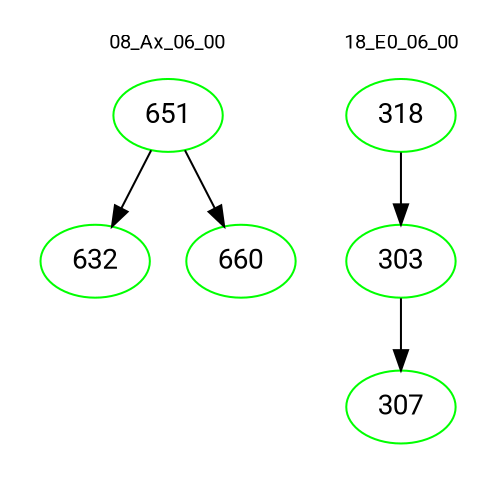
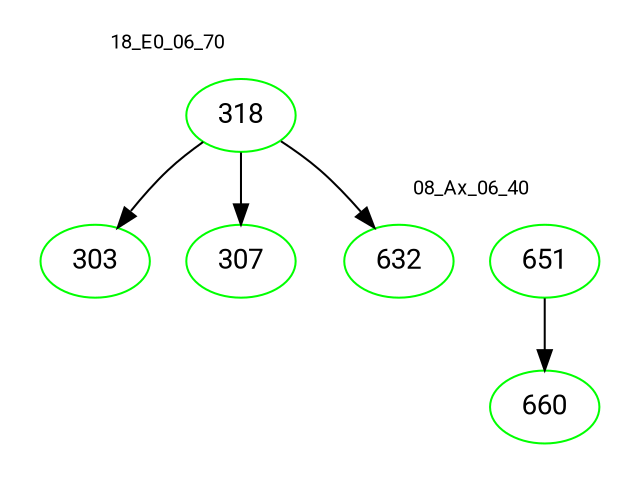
(168, 44) -> (472, 189)
(402, 44) -> (168, 44)
(136, 179) -> (341, 190)
(401, 324) -> (241, 178)
